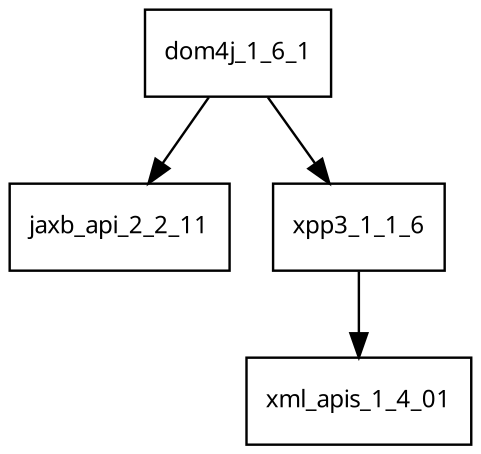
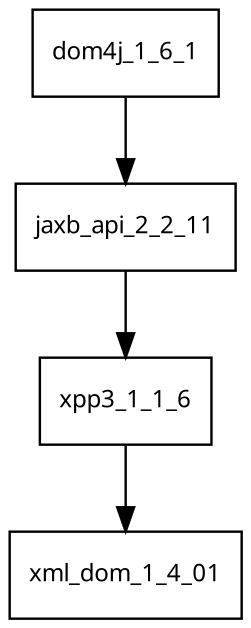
(291, 130) -> (126, 302)
(359, 401) -> (126, 575)
